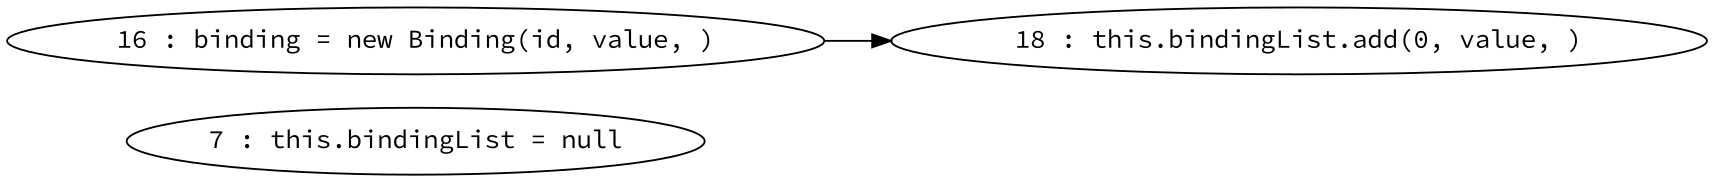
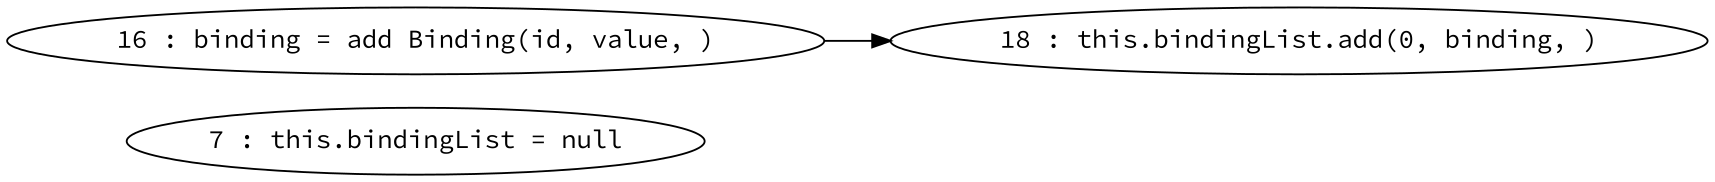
(416, 41) -> (416, 41)
(1299, 41) -> (1299, 41)
